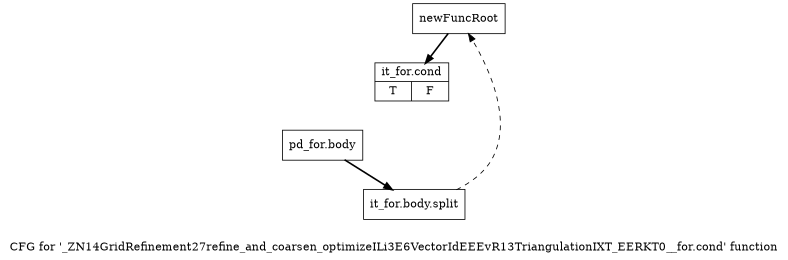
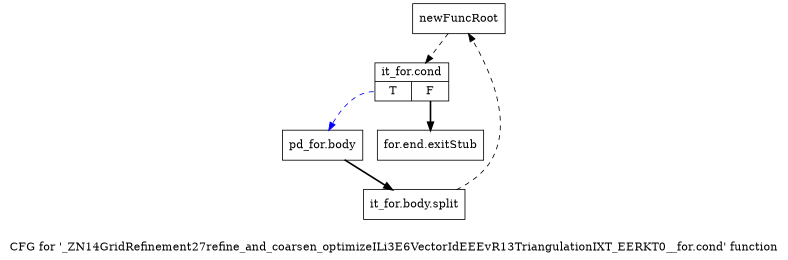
(439, 45) -> (439, 45)
none -> (349, 102)
none -> (430, 145)
